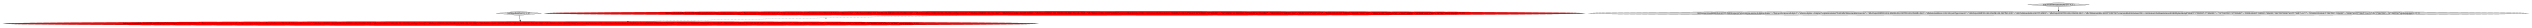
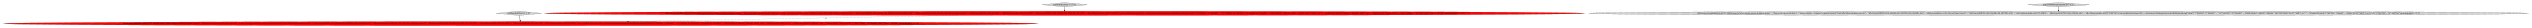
none -> (1065, 5)
